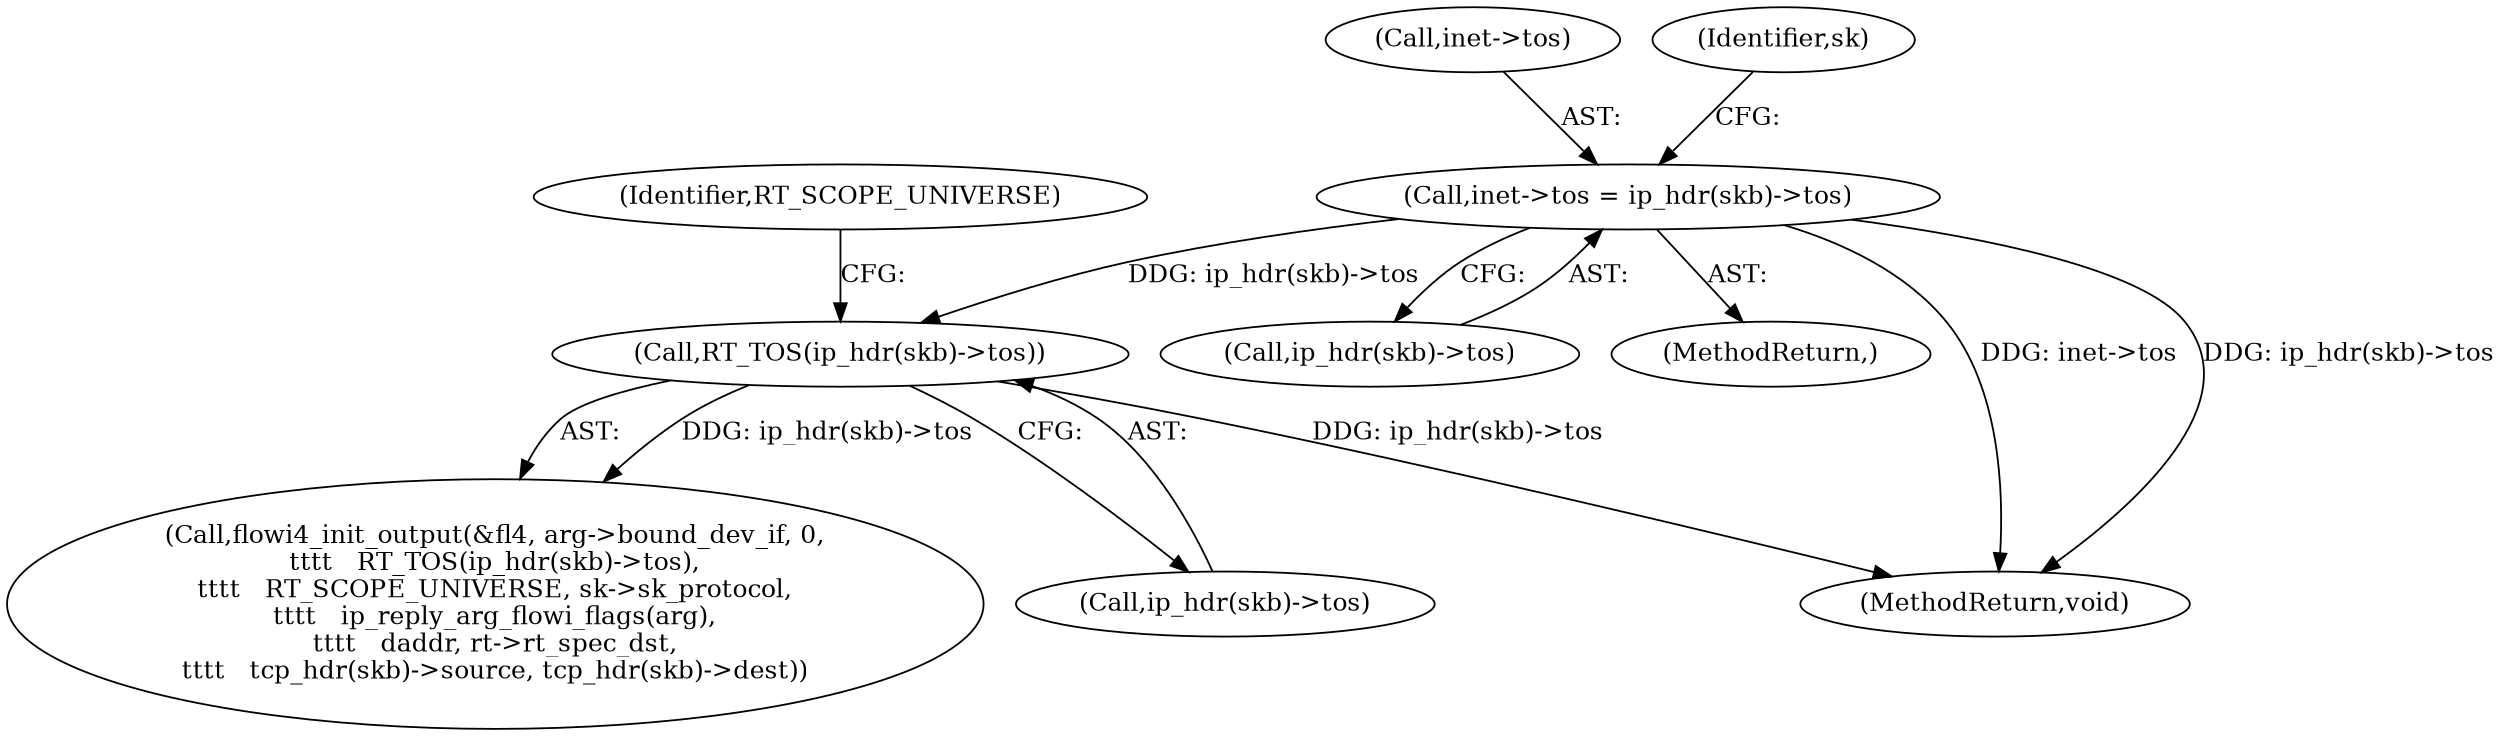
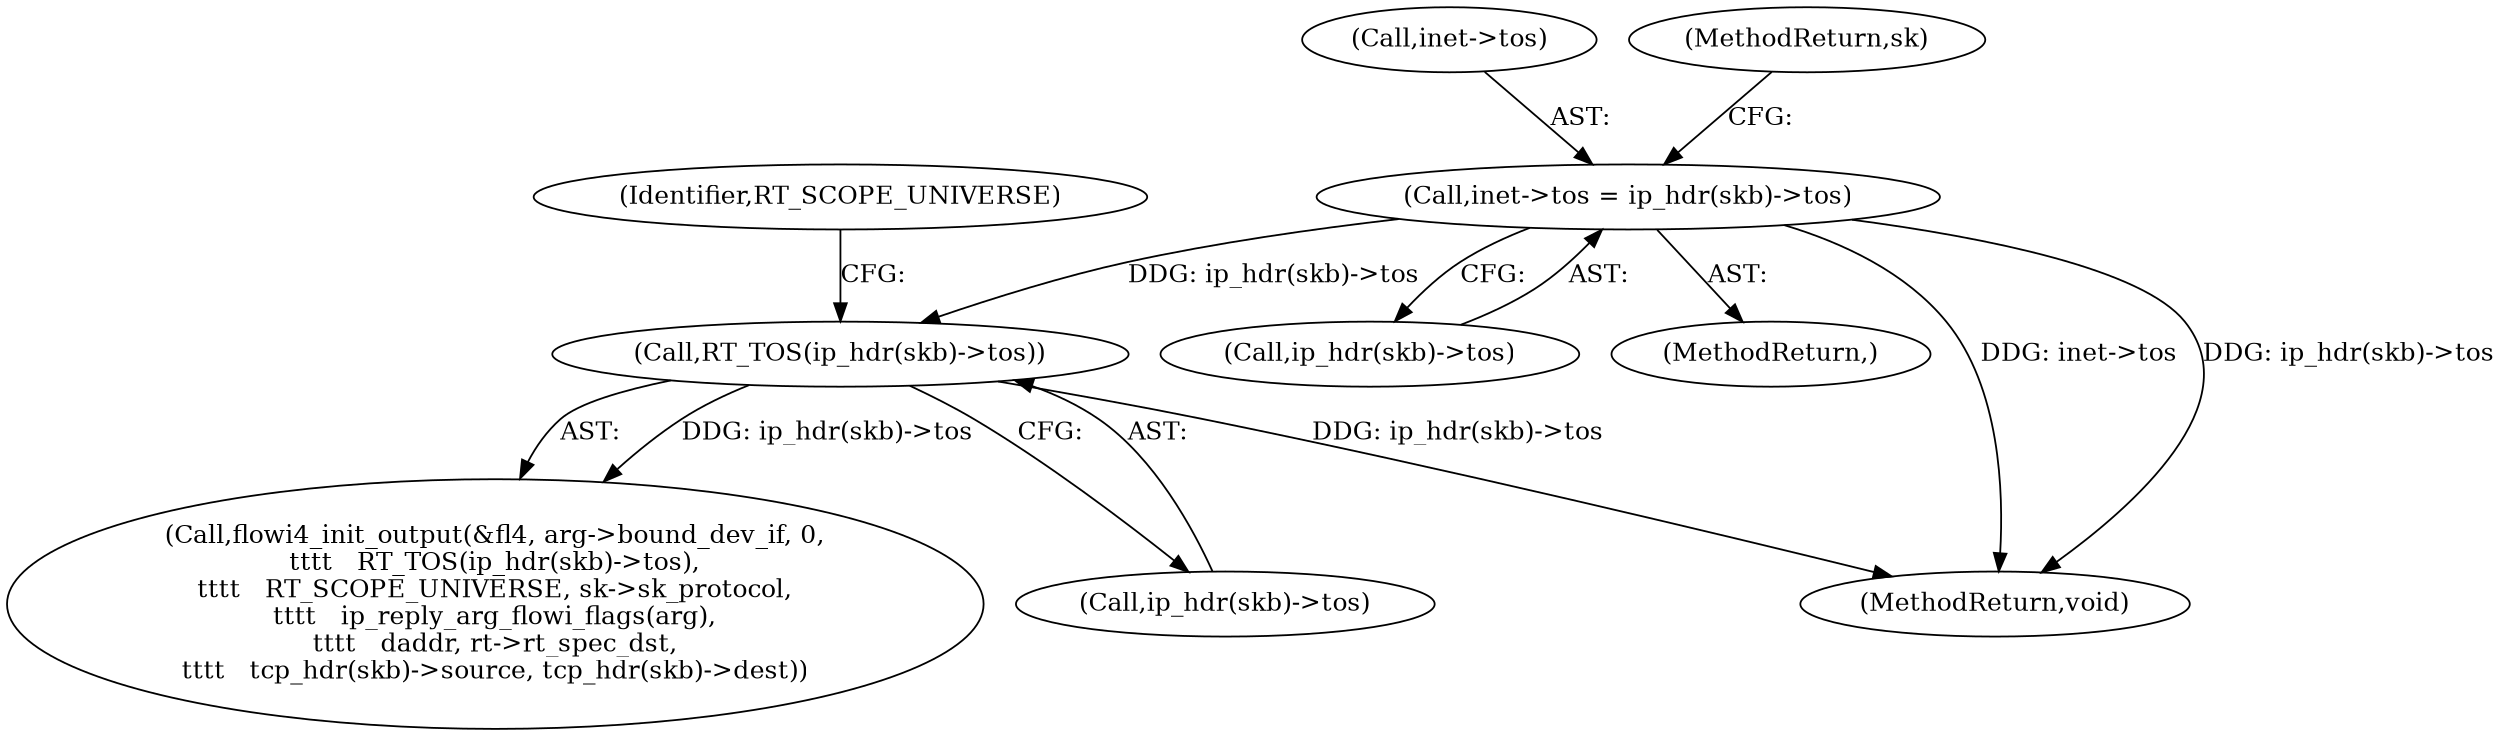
(1784, 40) -> (1807, 40)
